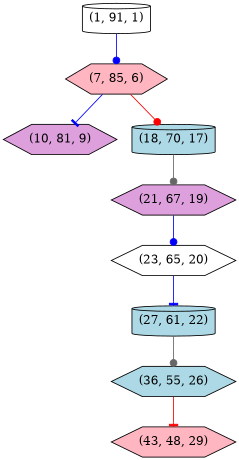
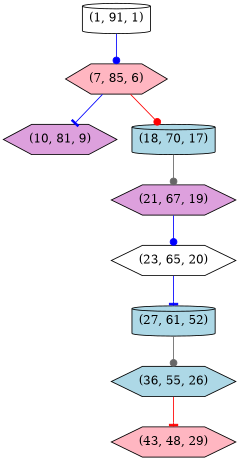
(174, 321) -> (174, 321)
